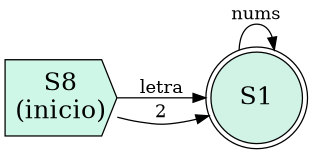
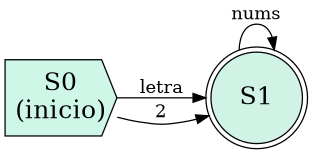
(61, 98) -> (61, 98)
